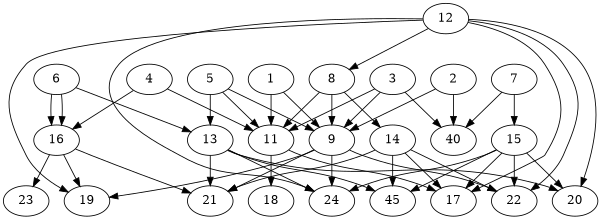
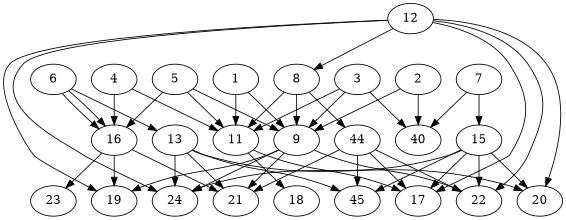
(210, 104) -> (148, 107)
(393, 140) -> (357, 140)
